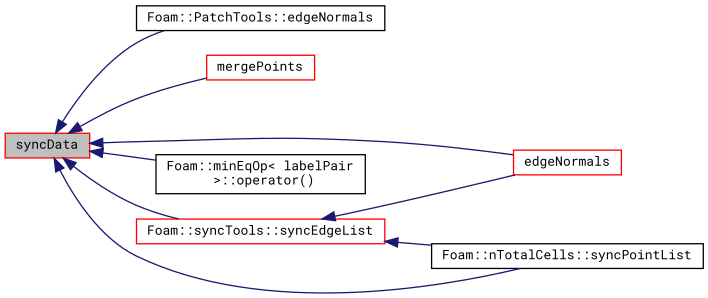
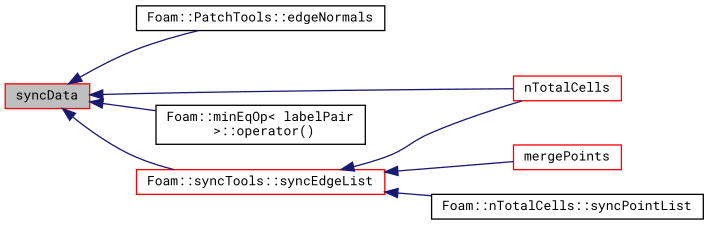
(141, 97) -> (456, 166)
(567, 162) -> (567, 88)
(268, 290) -> none
